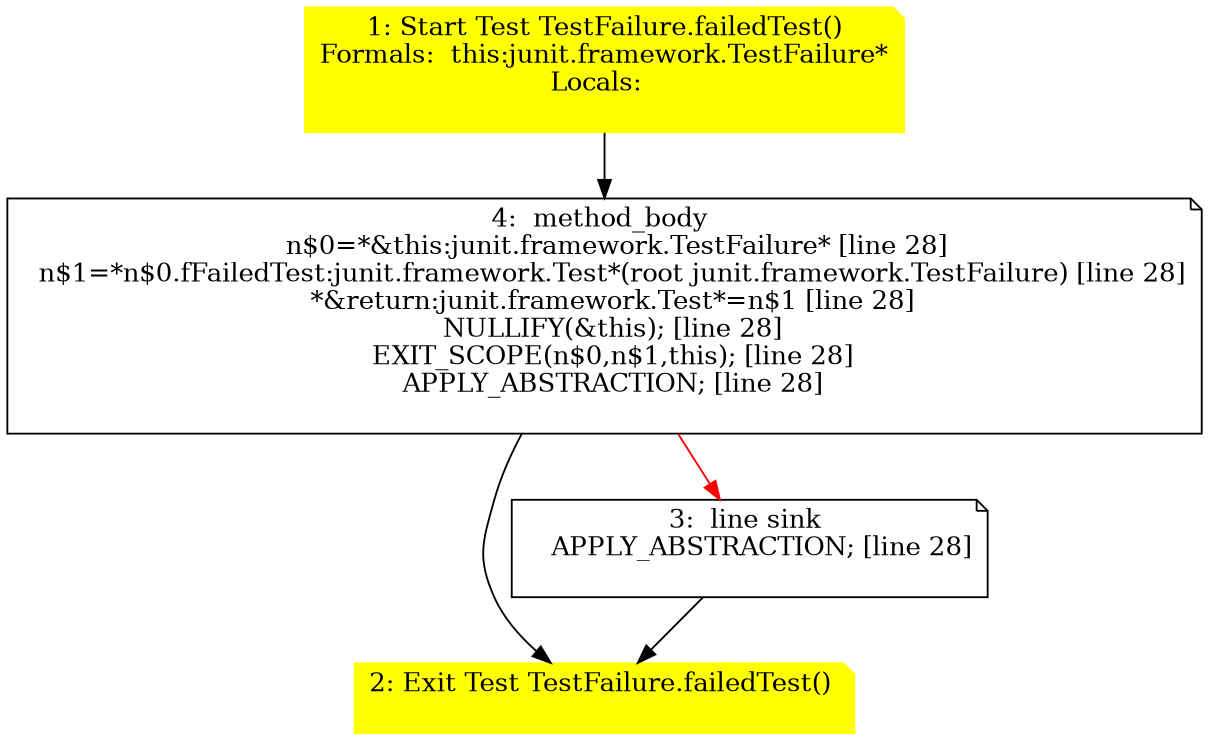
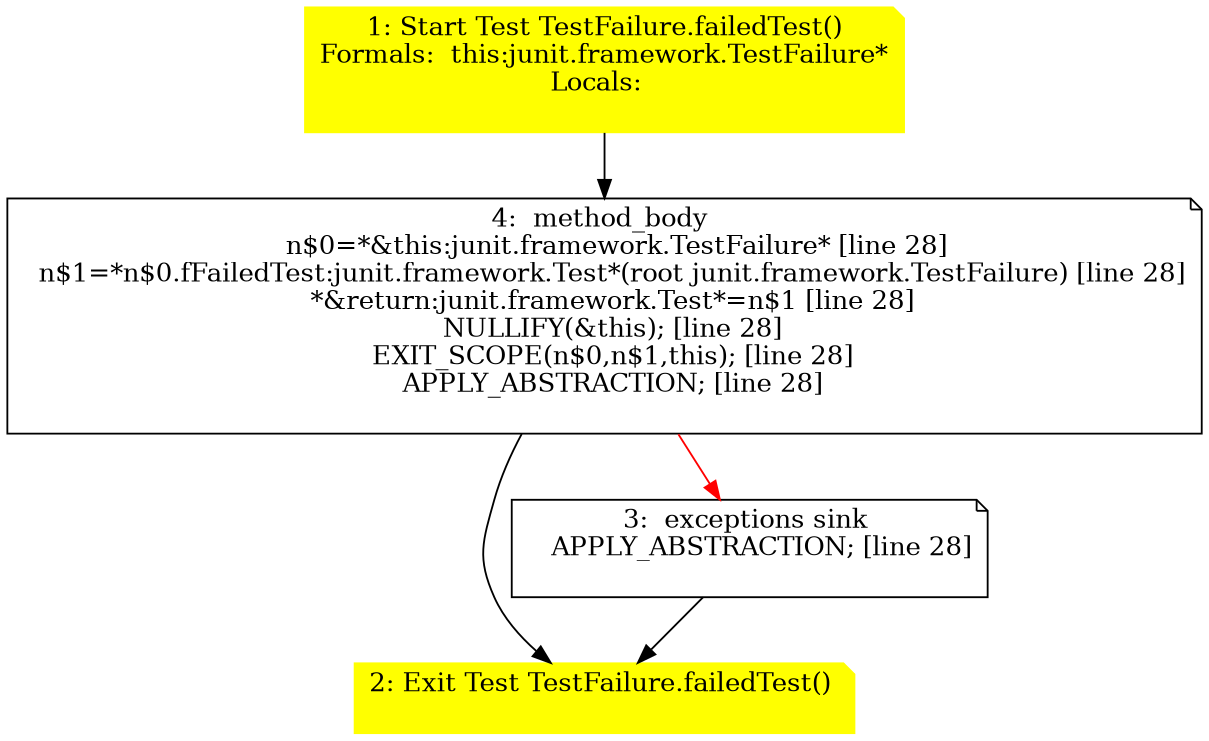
(750, 548) -> (750, 548)
